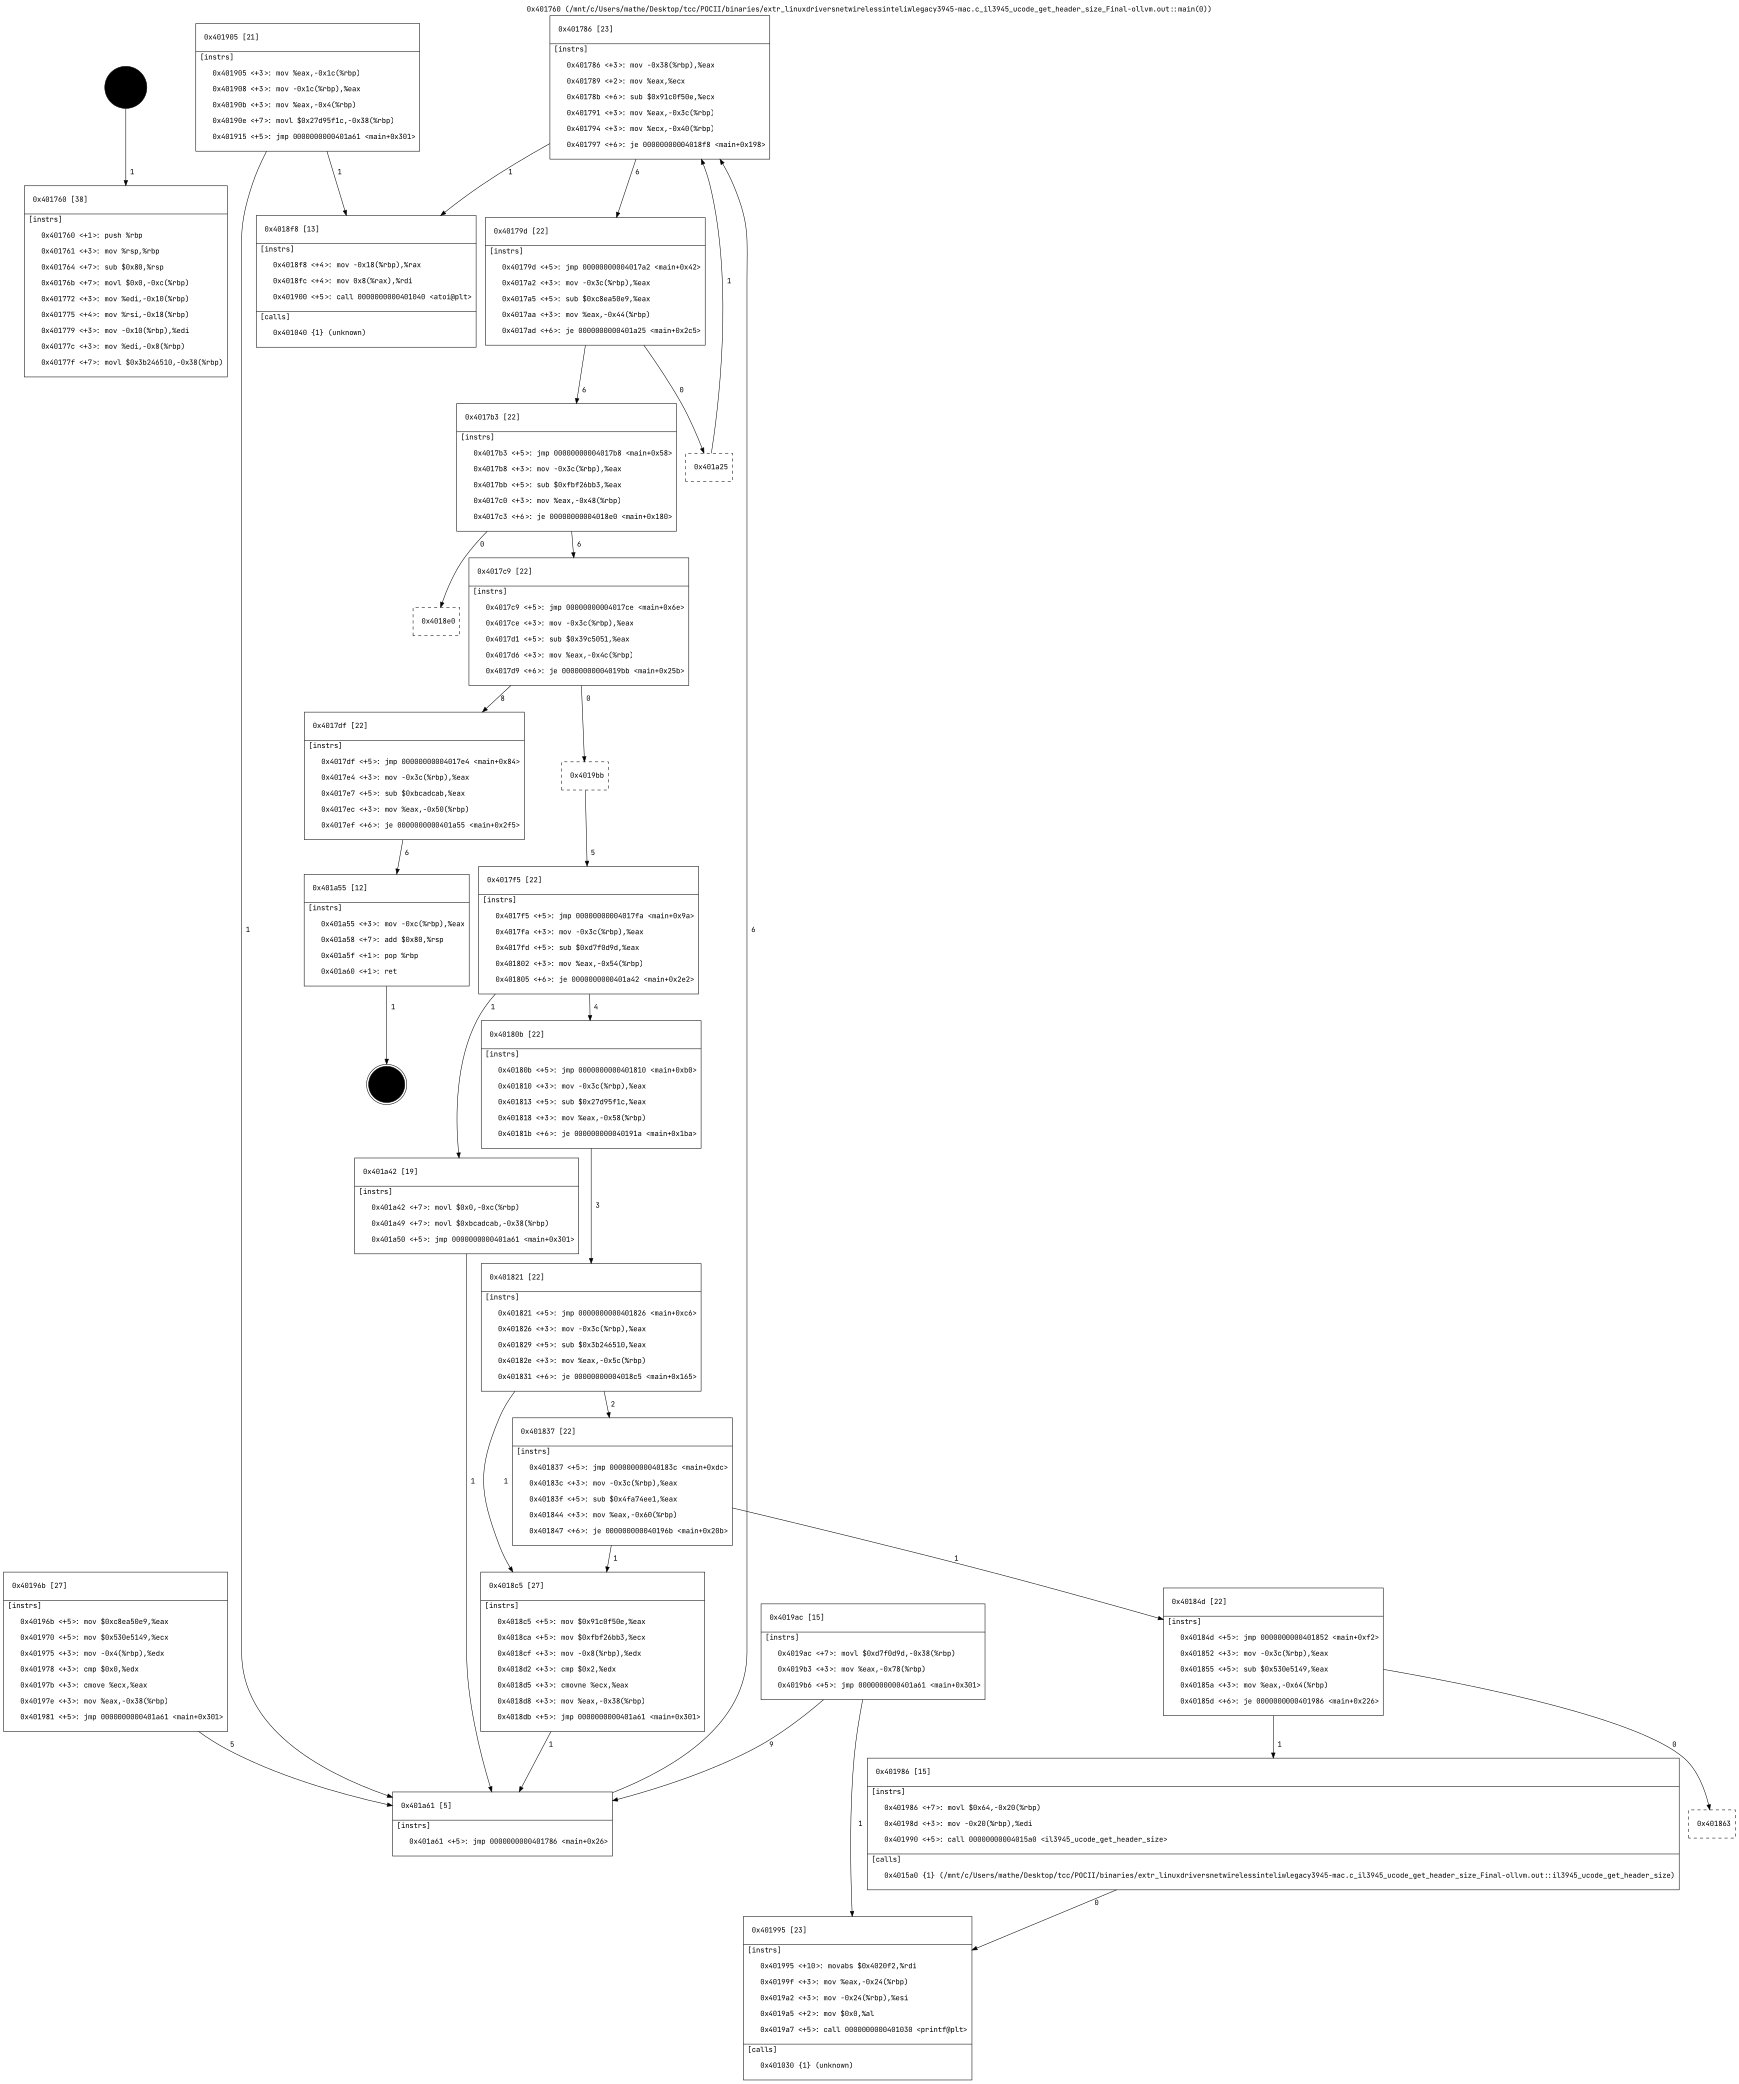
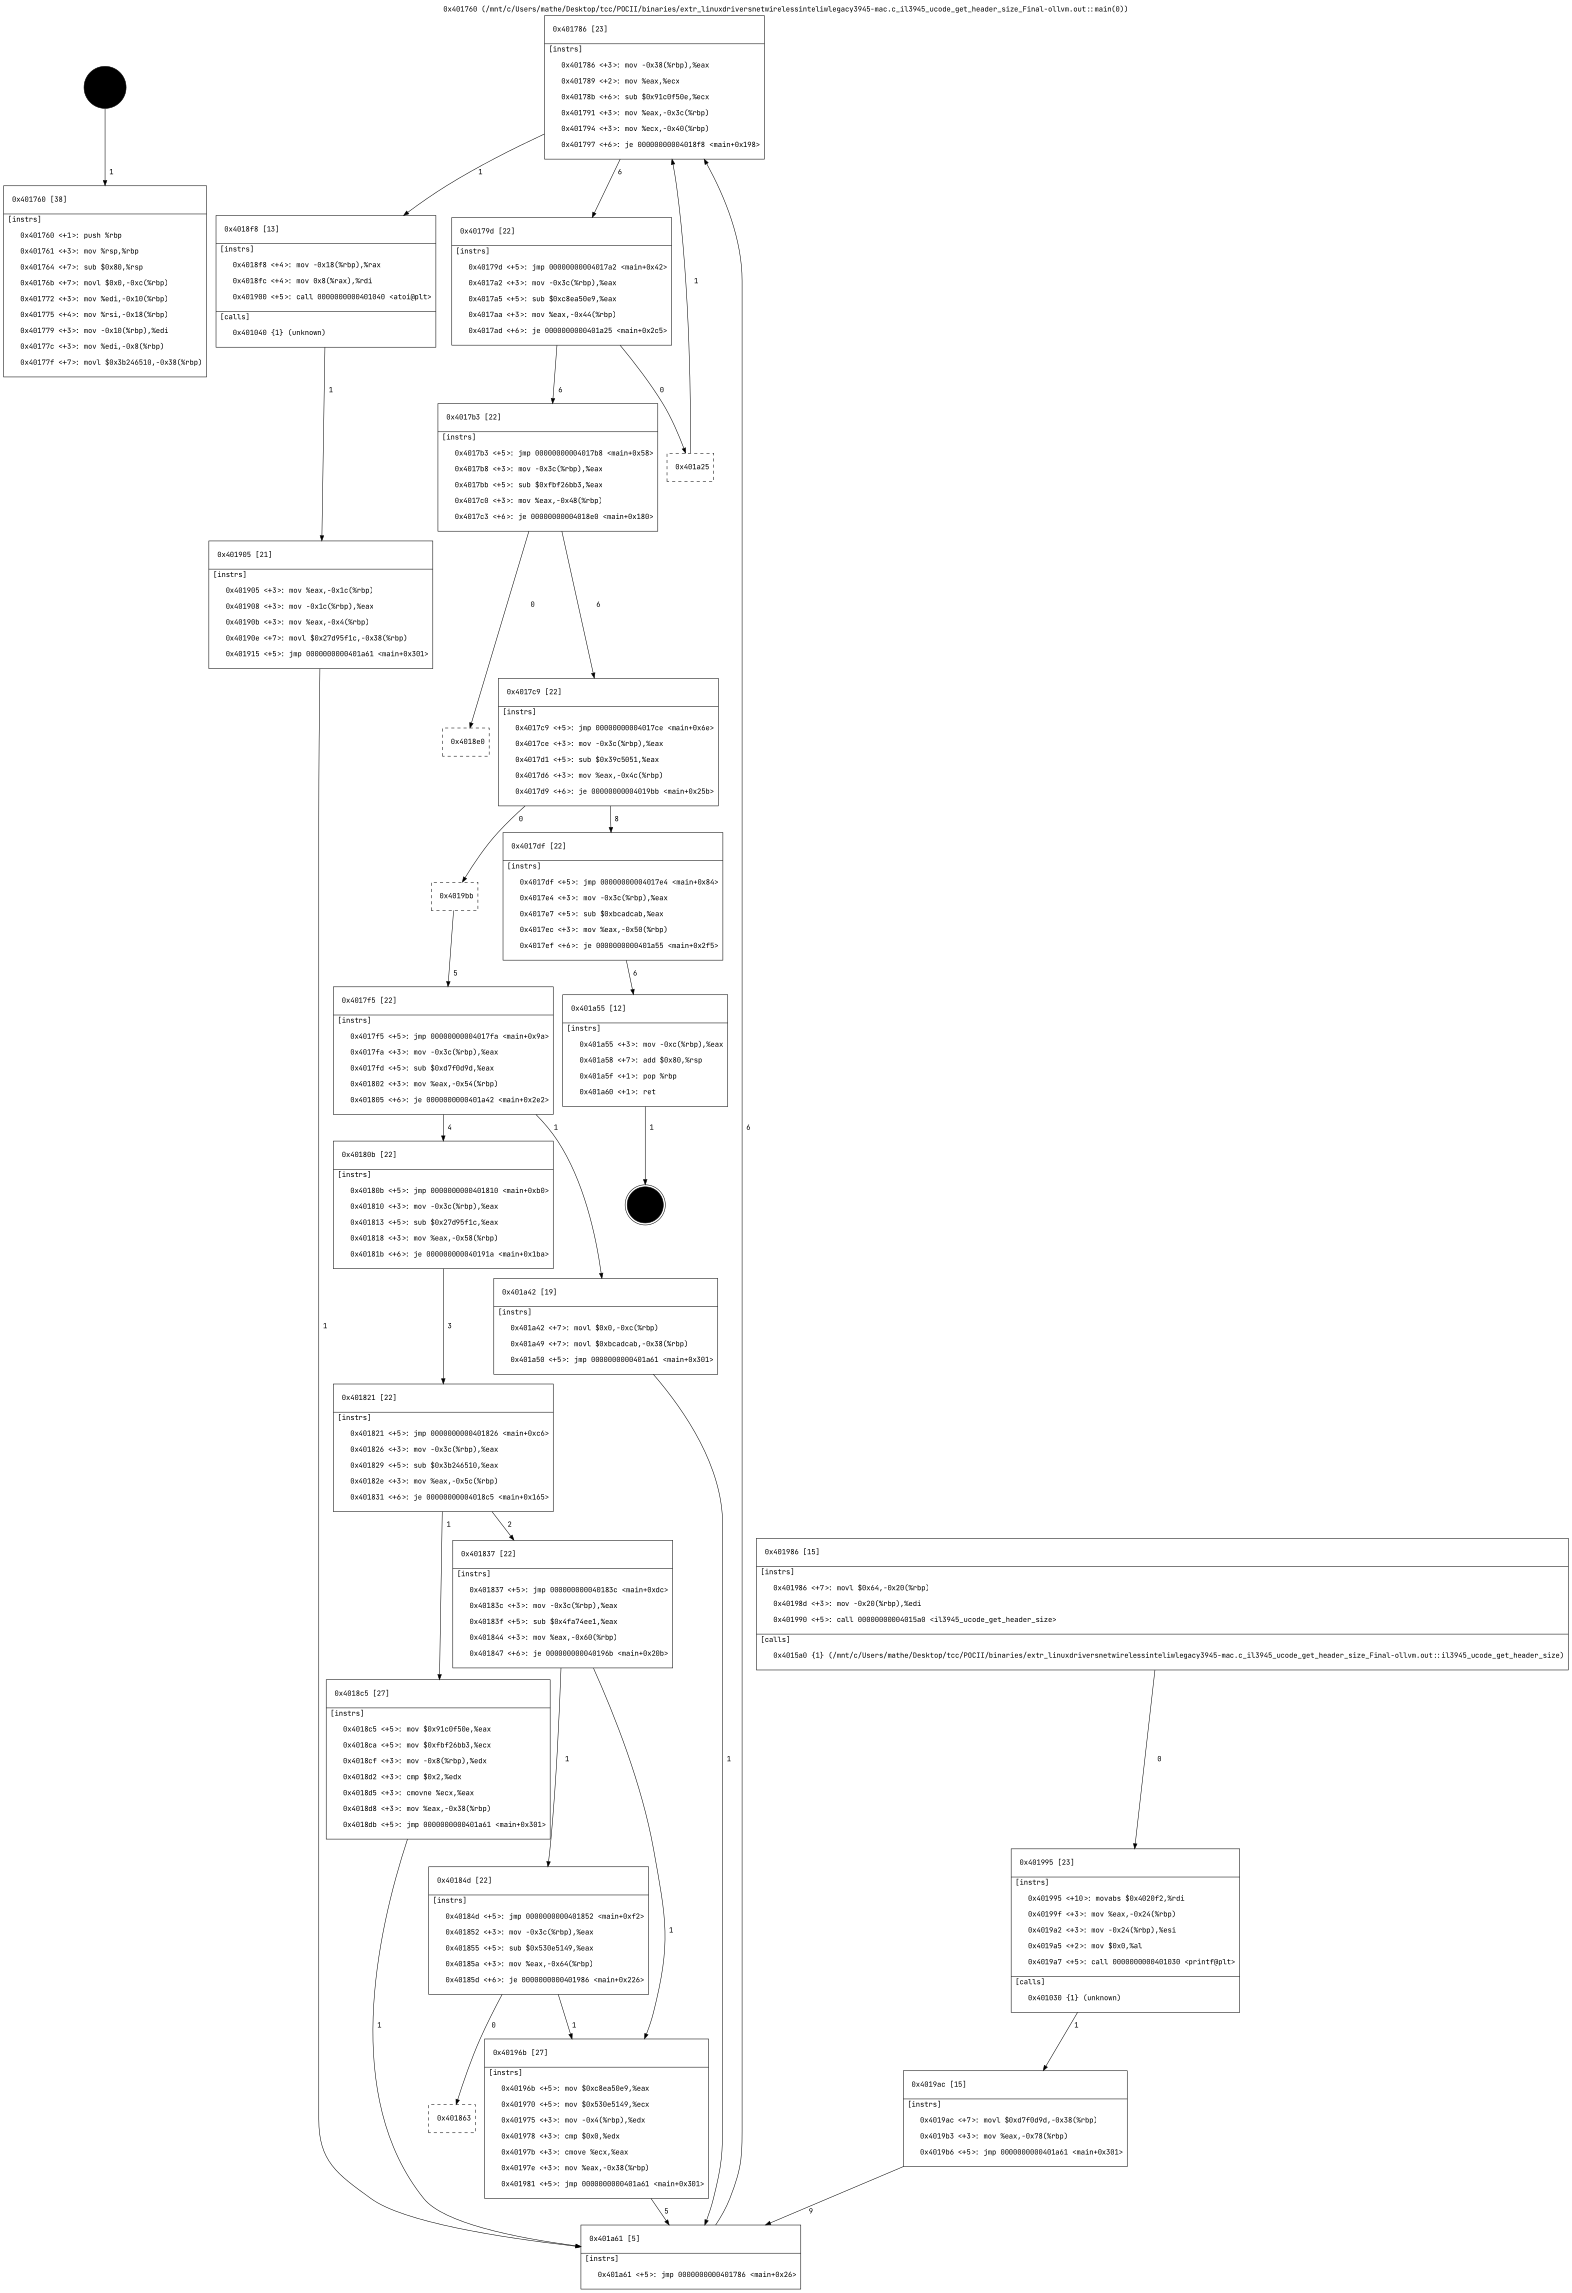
(336, 181) -> (323, 441)
(609, 1556) -> (653, 1848)
(1273, 1734) -> (564, 2014)
(851, 1805) -> (1062, 2039)
